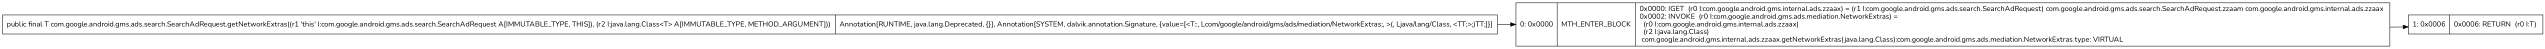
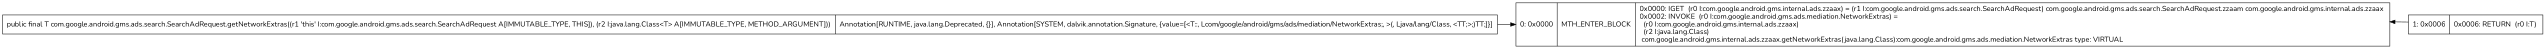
(2397, 27) -> (2402, 22)
